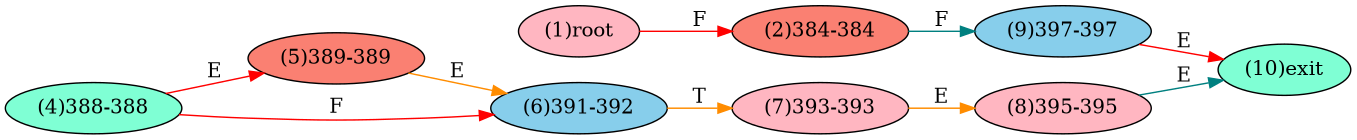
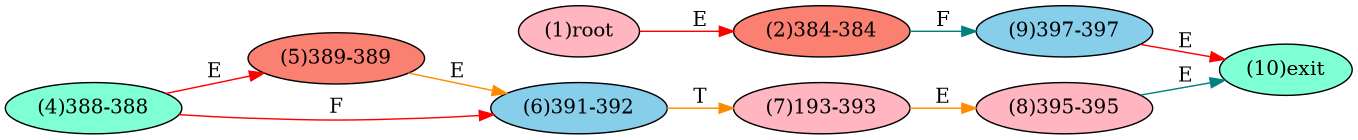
(700, 21) -> (700, 21)
(820, 108) -> (822, 108)
